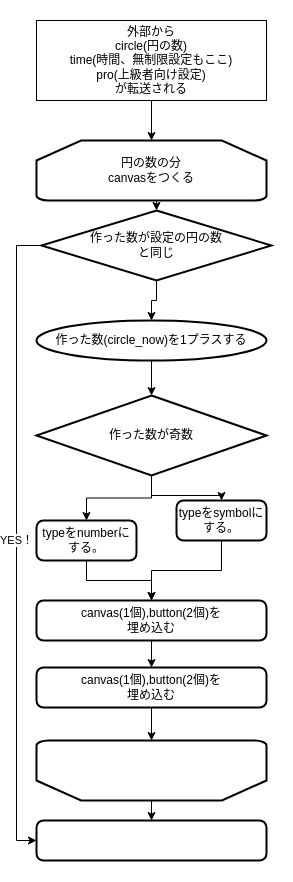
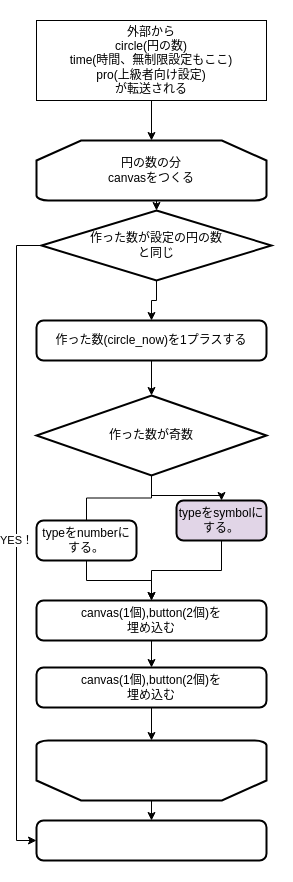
(152, 341) -> (152, 341)
(87, 512) -> (87, 515)
(222, 521) -> (222, 521)
